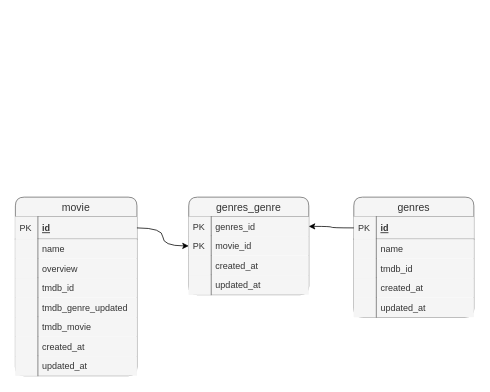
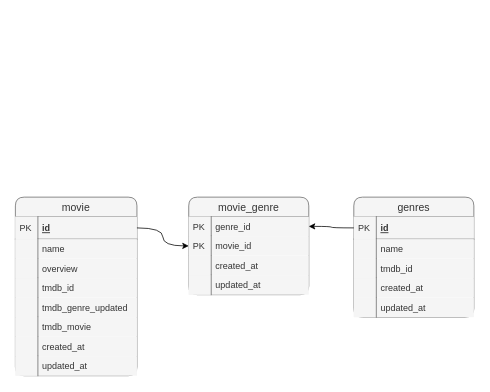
(248, 207) -> (248, 207)
(237, 227) -> (234, 227)
